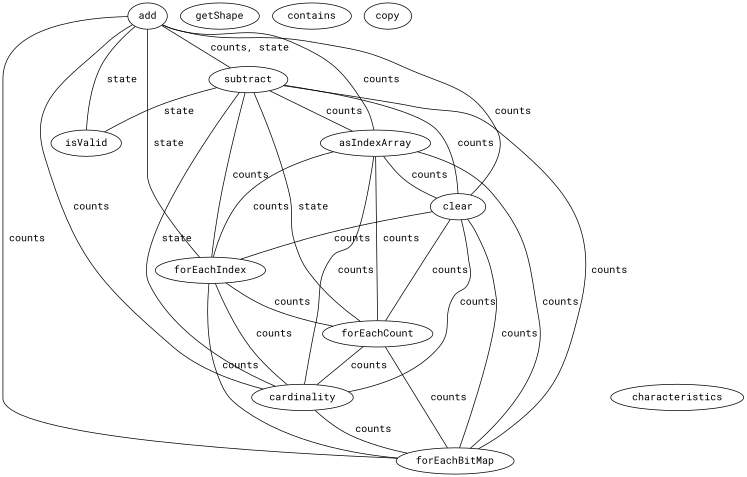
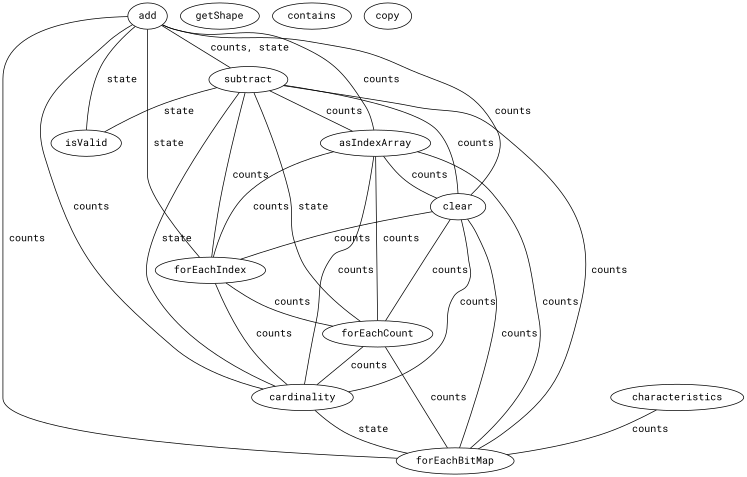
(255, 417) -> (584, 440)
(370, 429) -> (370, 429)
